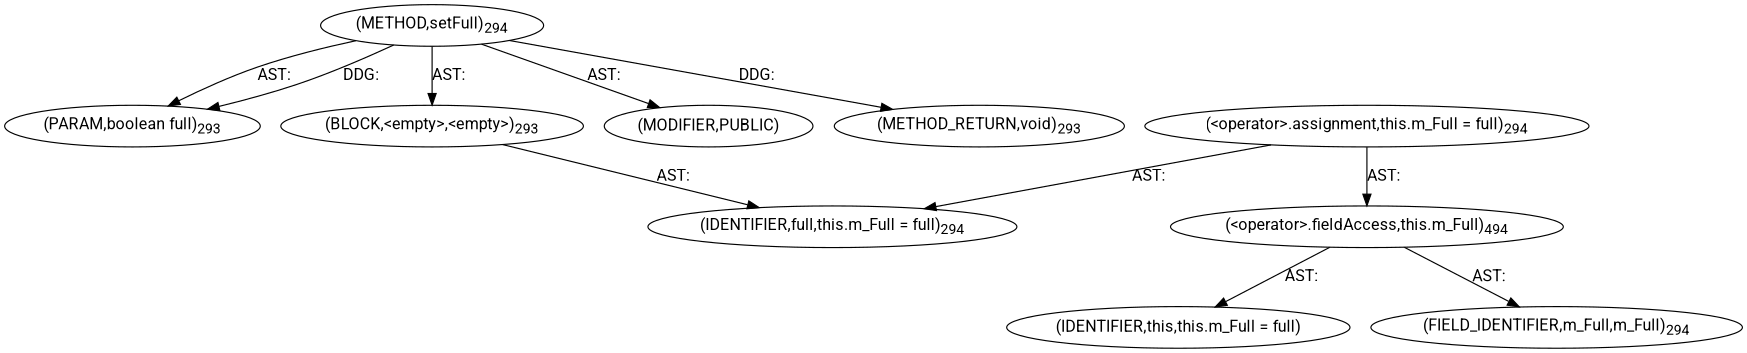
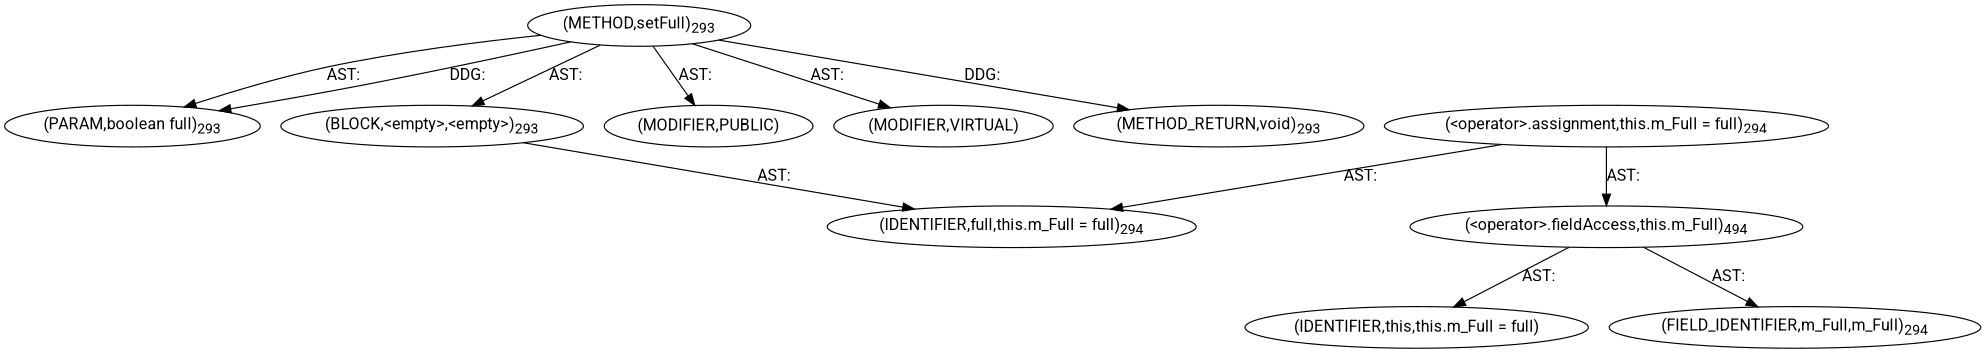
(496, 24) -> (703, 24)
none -> (943, 126)
